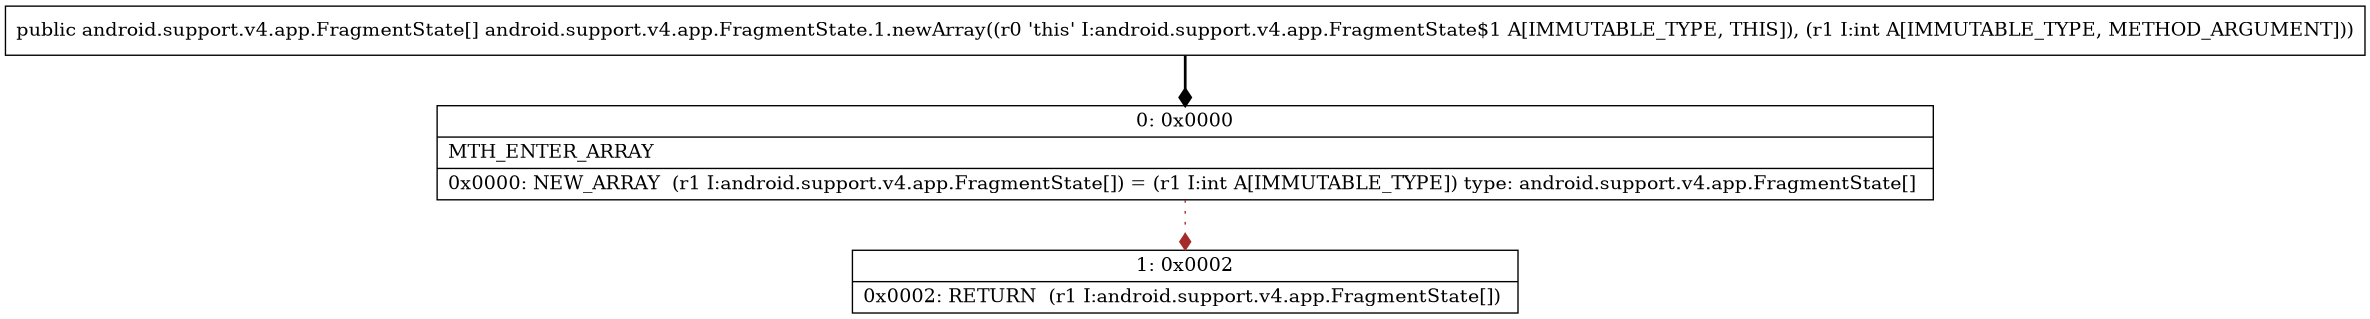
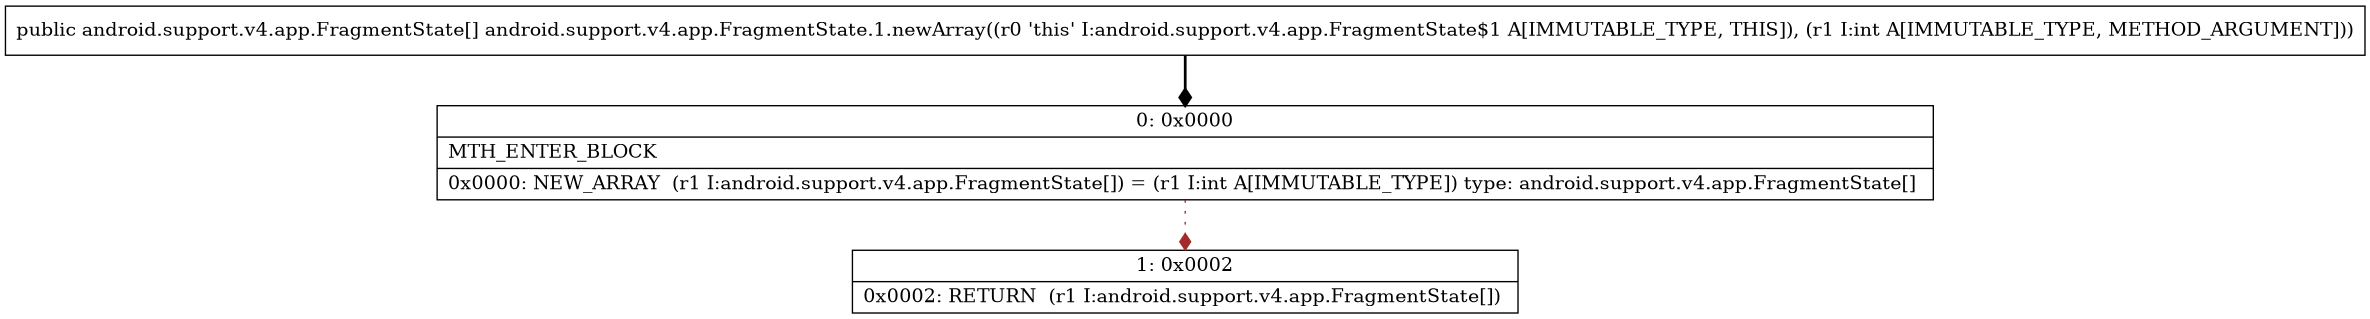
(551, 152) -> (553, 152)
